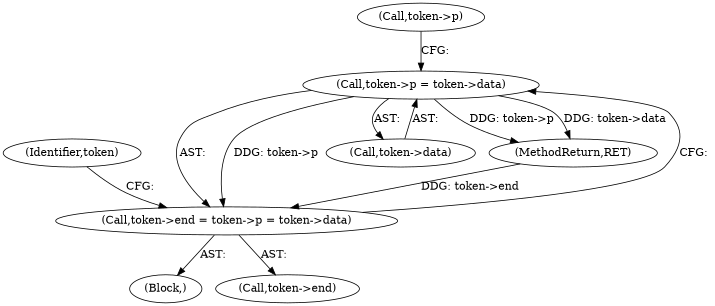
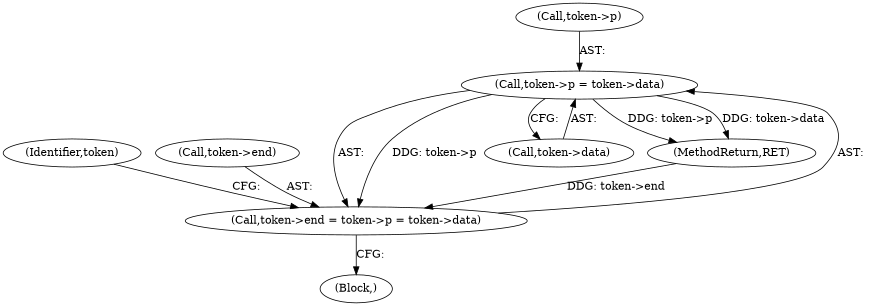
(437, 51) -> (594, 51)
(389, 119) -> (546, 119)
(695, 153) -> (853, 153)
(254, 252) -> (277, 187)
(215, 255) -> (372, 255)
